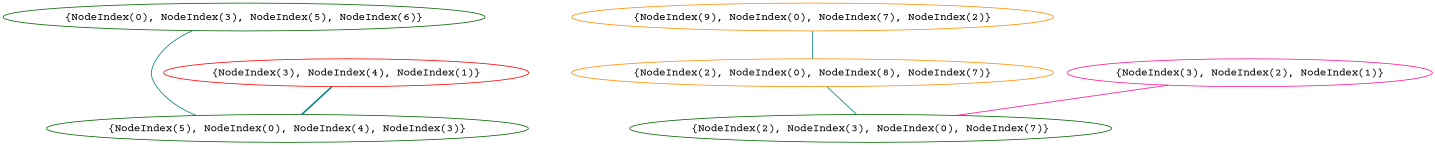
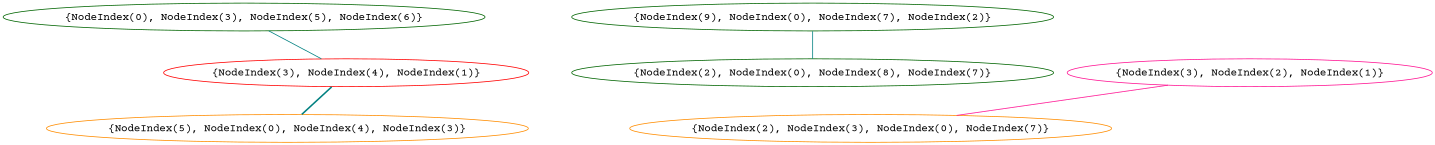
(813, 17) -> (813, 17)
(813, 73) -> (813, 73)
(152, 74) -> (295, 45)
(842, 101) -> none
(287, 128) -> (287, 128)
(871, 128) -> (871, 128)
